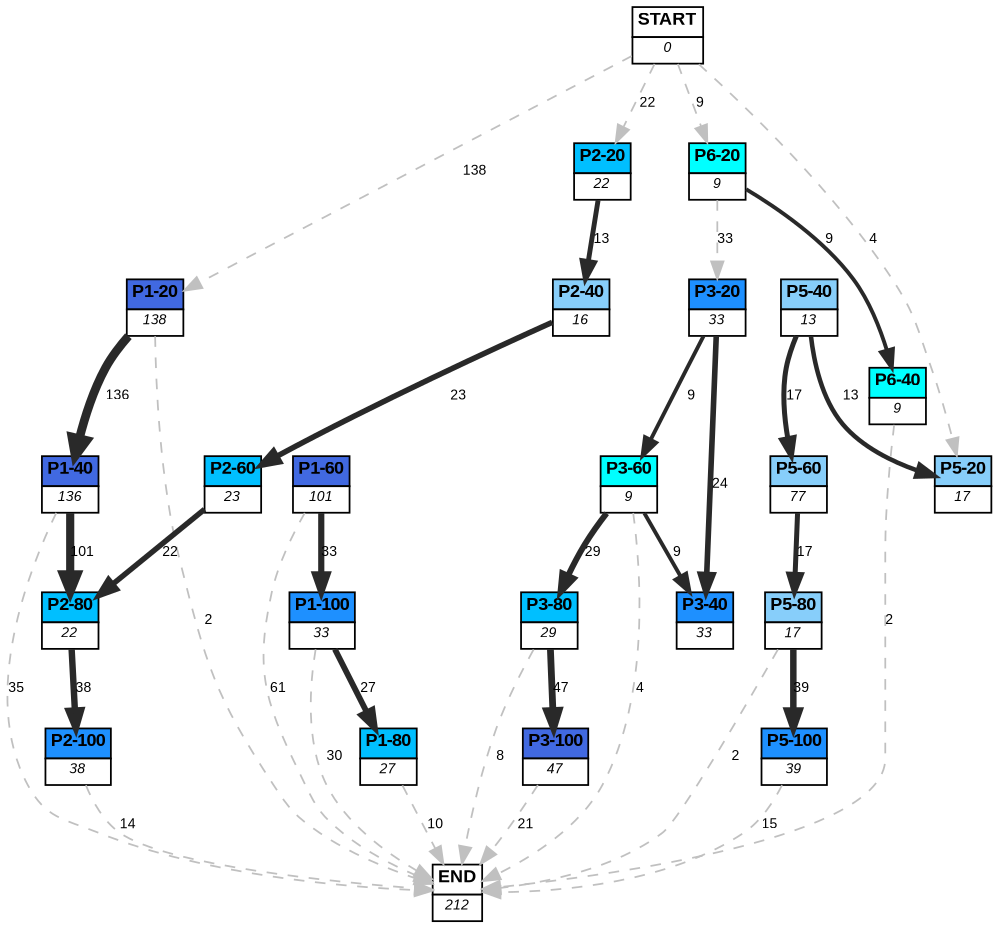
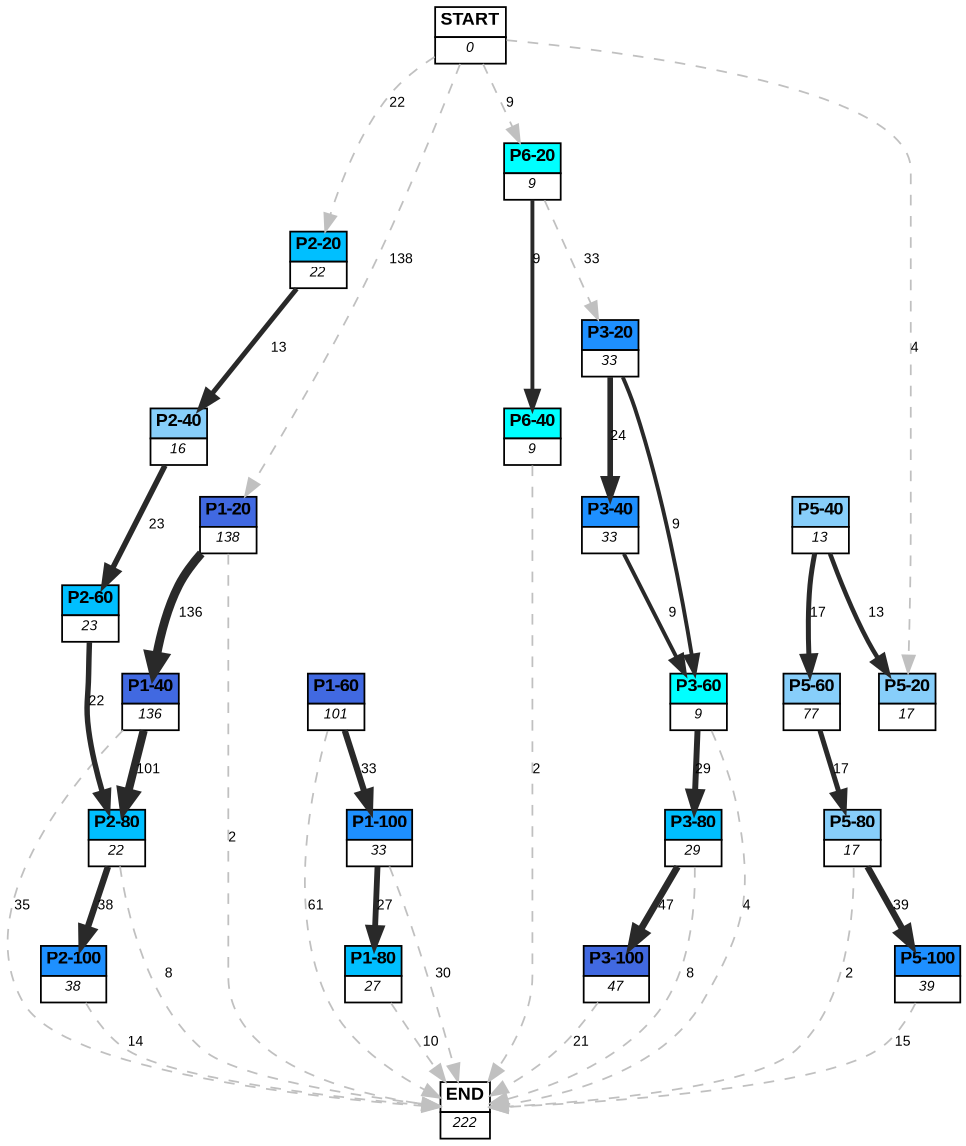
(662, 545) -> (650, 606)
(457, 905) -> (465, 1123)
none -> (212, 1056)
